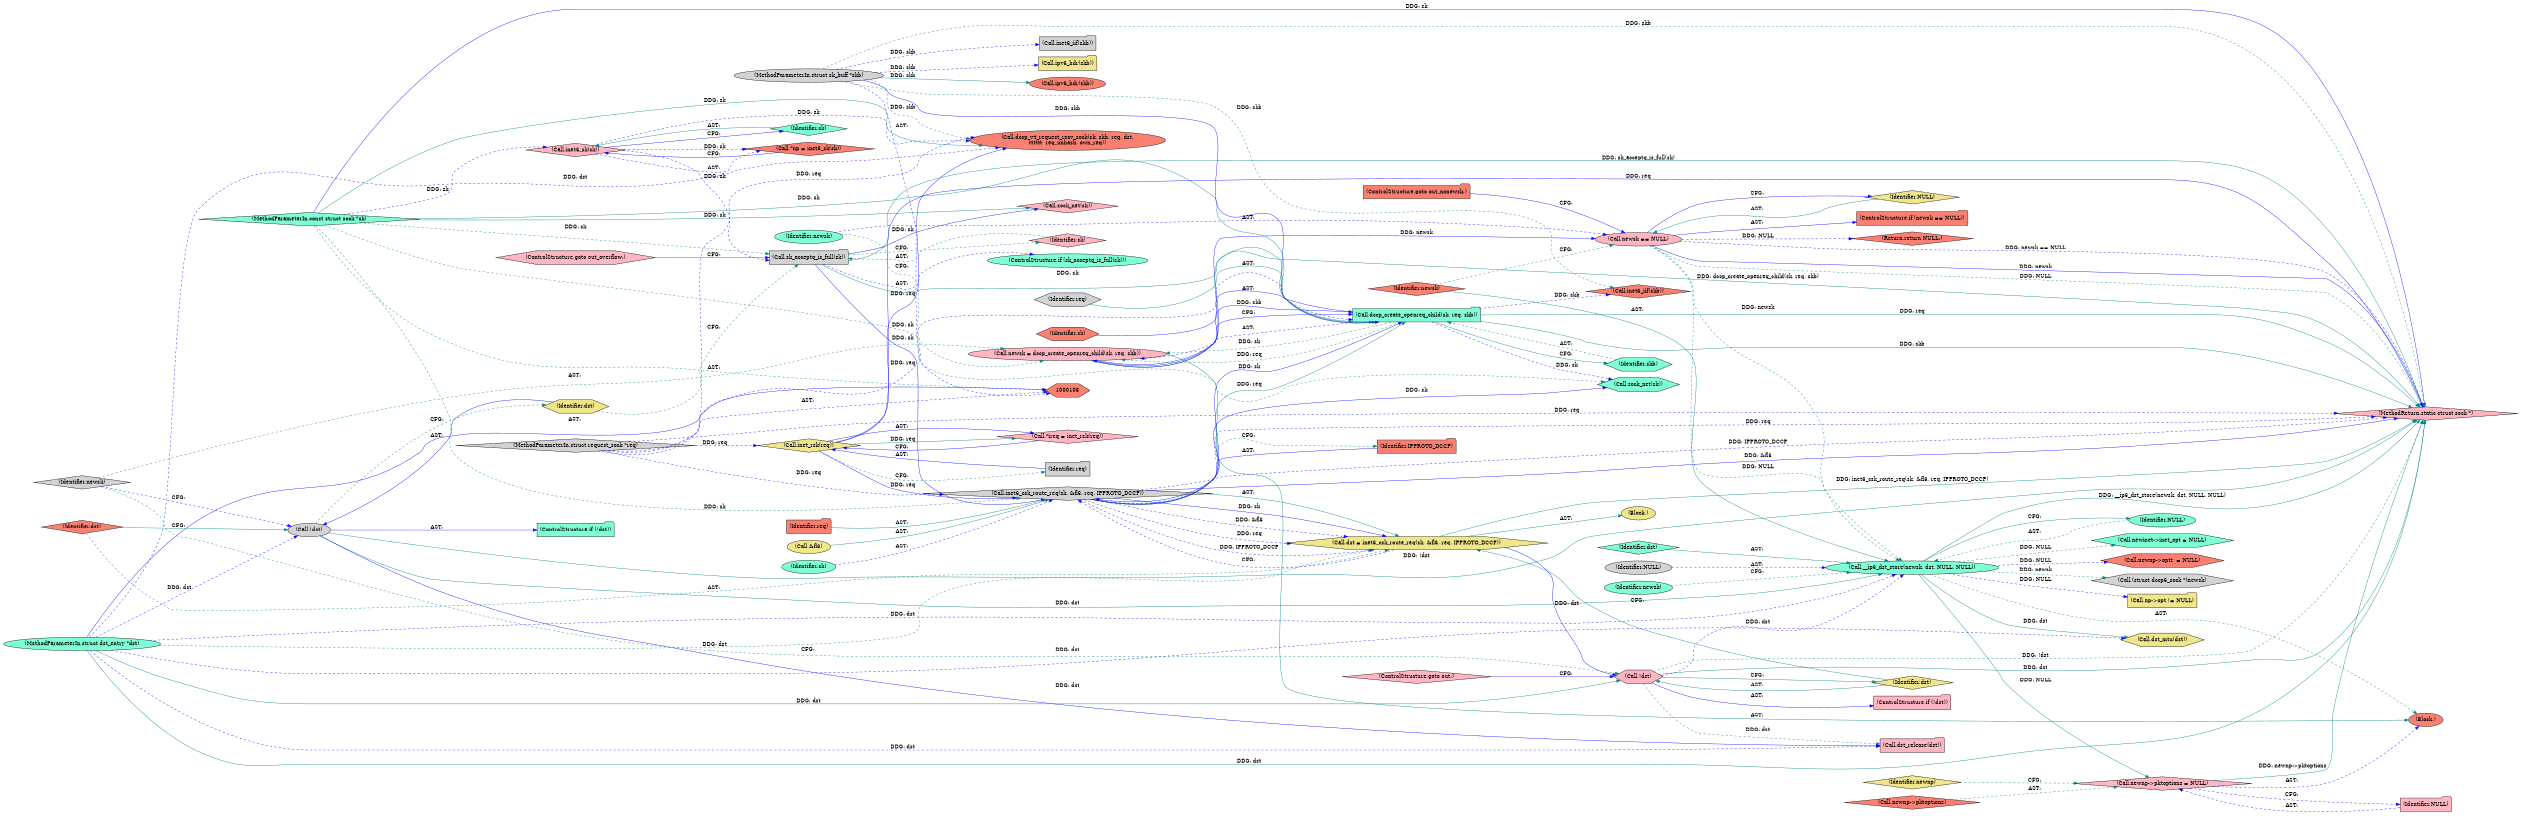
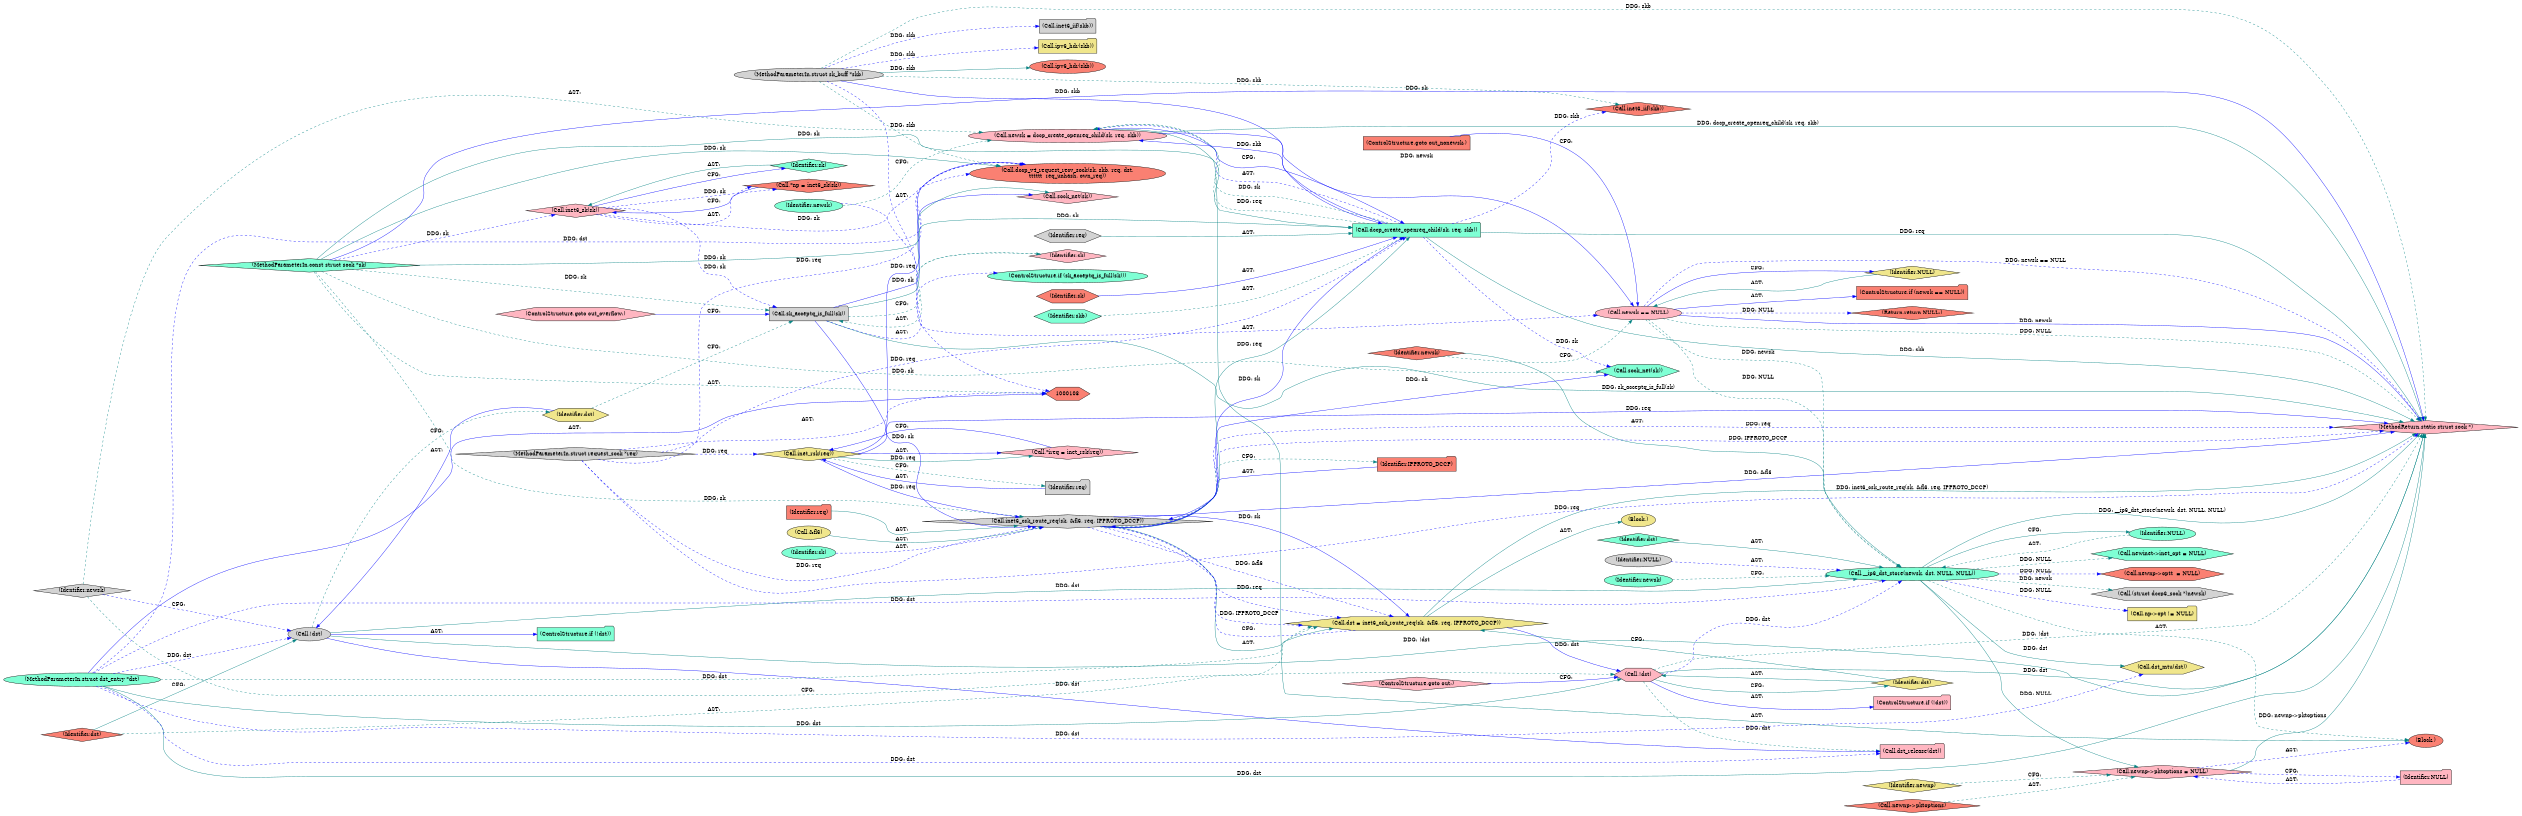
(1518, 348) -> none
